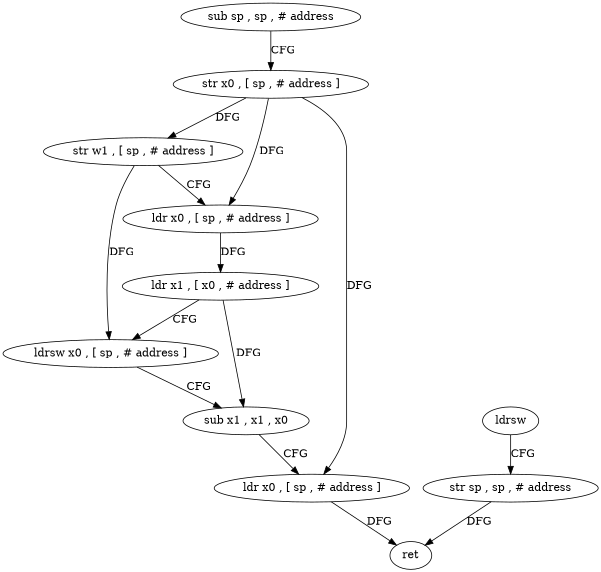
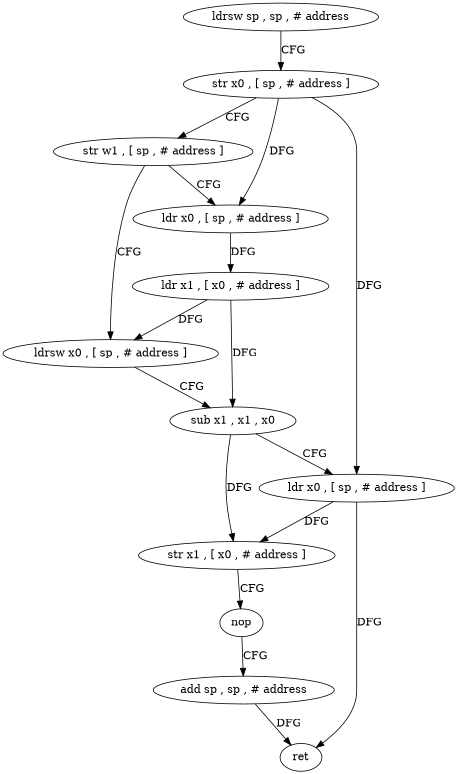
(271, 17) -> (281, 17)
(228, 118) -> (238, 118)
(122, 253) -> (129, 253)
(185, 320) -> (191, 320)
(511, 421) -> (241, 623)
(511, 488) -> (244, 690)
none -> (237, 555)
